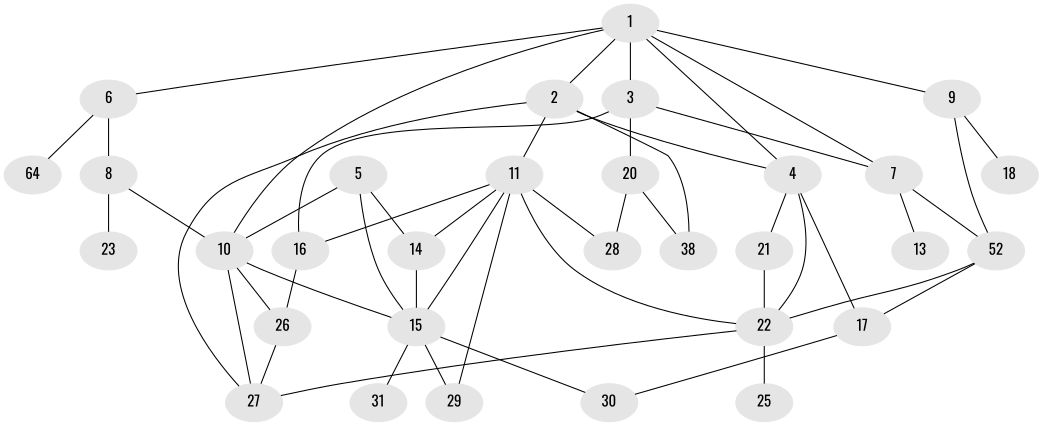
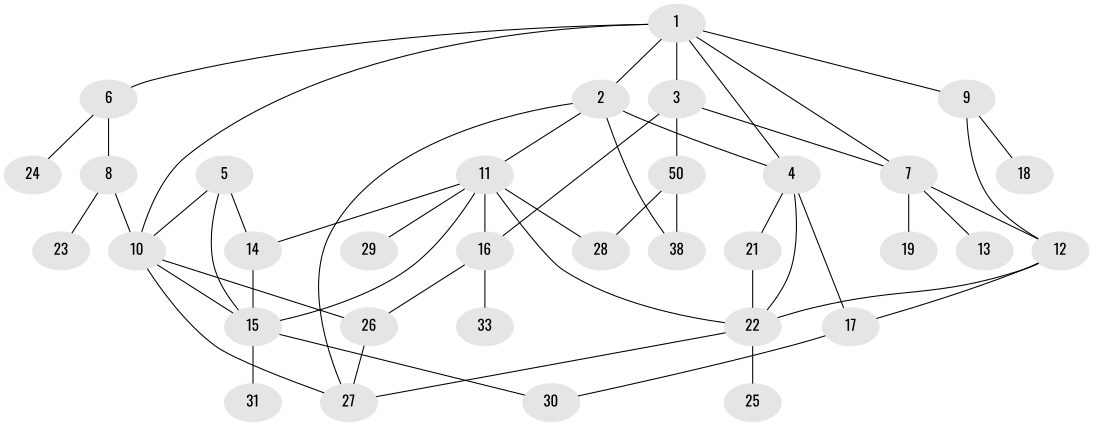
(33, 175) -> (33, 175)
(630, 175) -> (677, 175)
none -> (909, 251)
(996, 251) -> (1060, 251)
none -> (485, 327)
(434, 362) -> none
